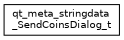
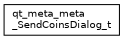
(62, 20) -> (62, 20)
